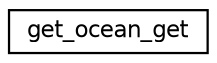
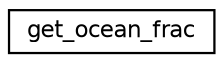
(108, 32) -> (112, 32)
